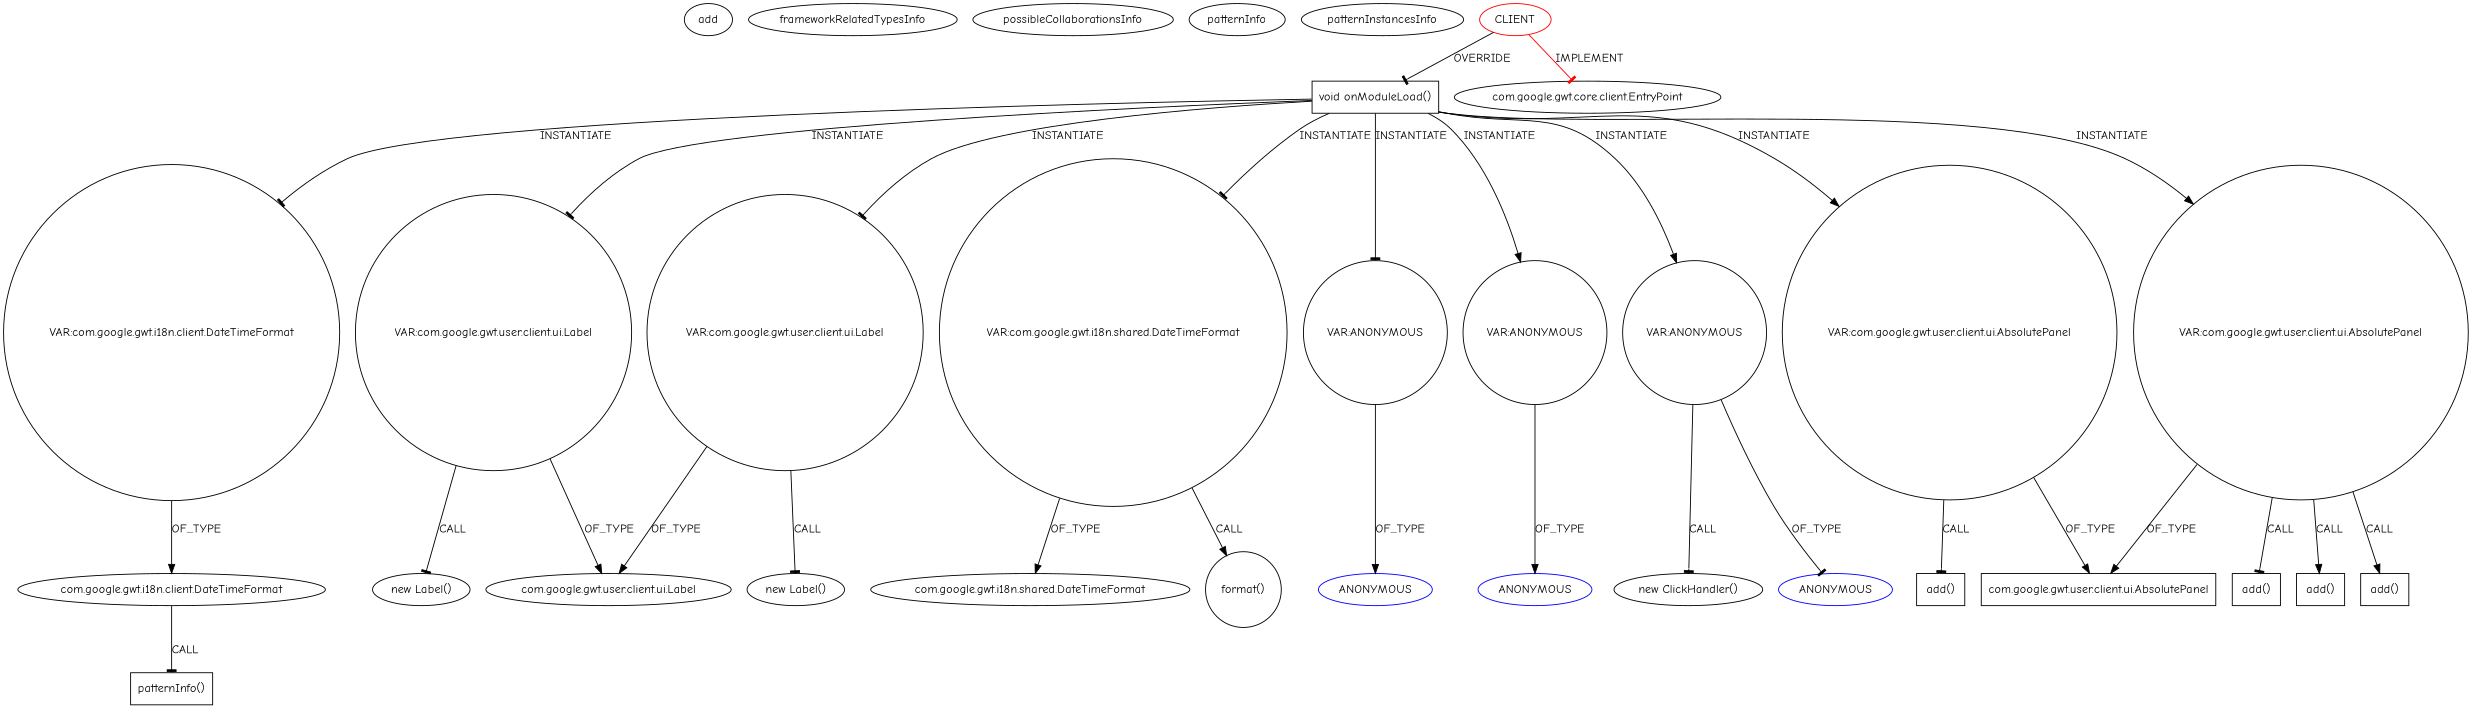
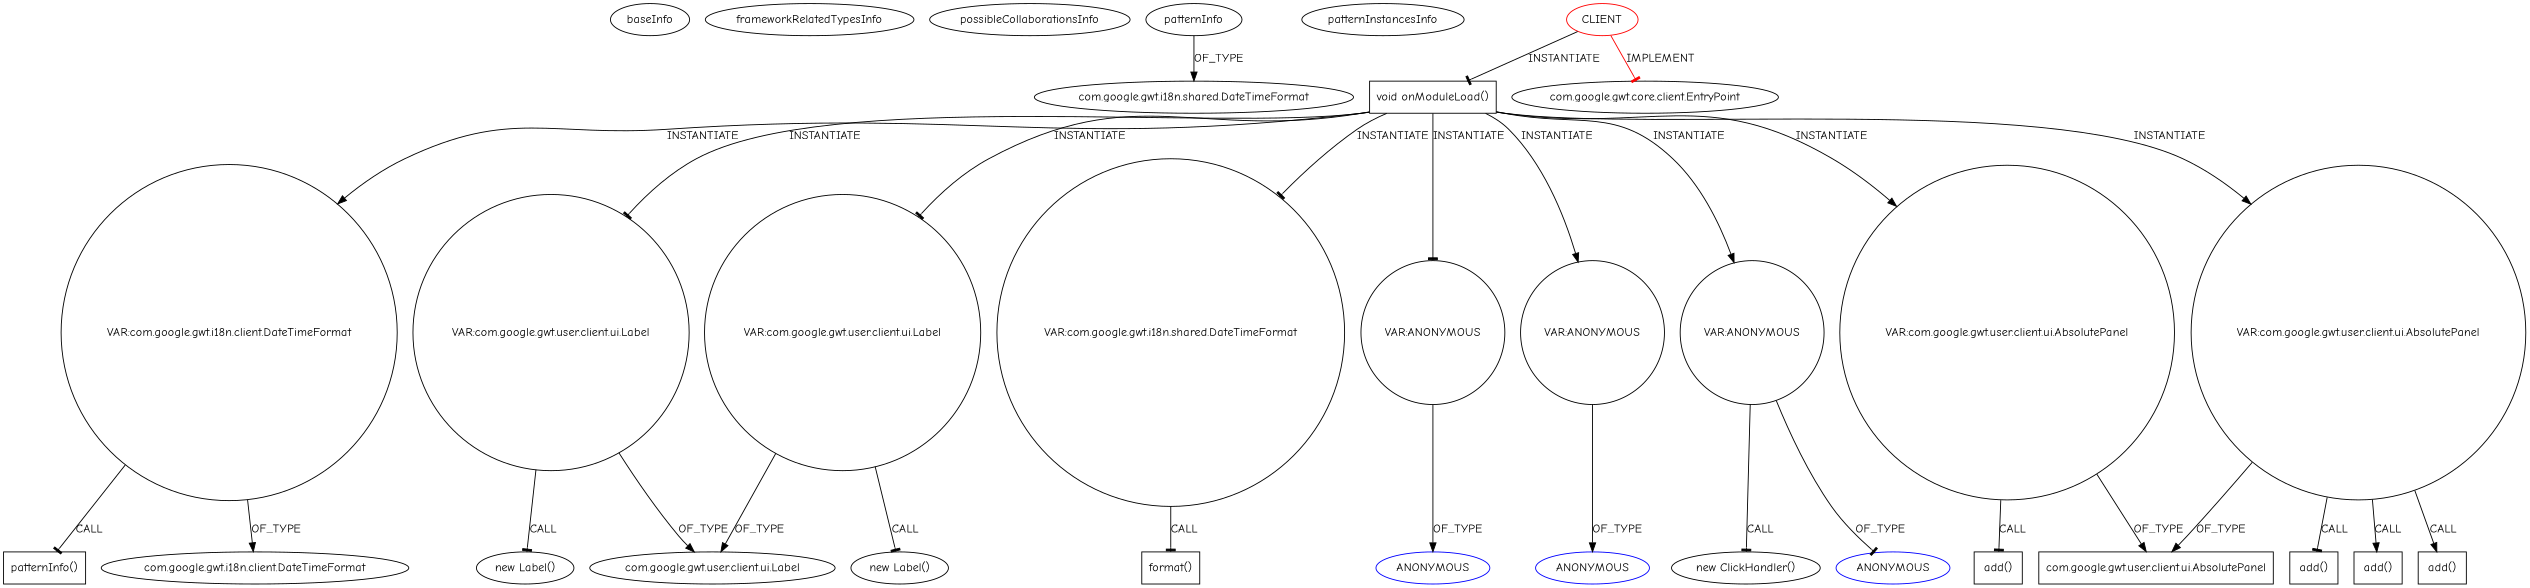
(708, 20) -> (650, 20)
(1482, 58) -> (1564, 58)
(790, 115) -> (797, 124)
(1207, 518) -> (1171, 527)
(1049, 532) -> (1194, 54)
(1243, 590) -> (1171, 568)
(172, 637) -> (92, 507)
